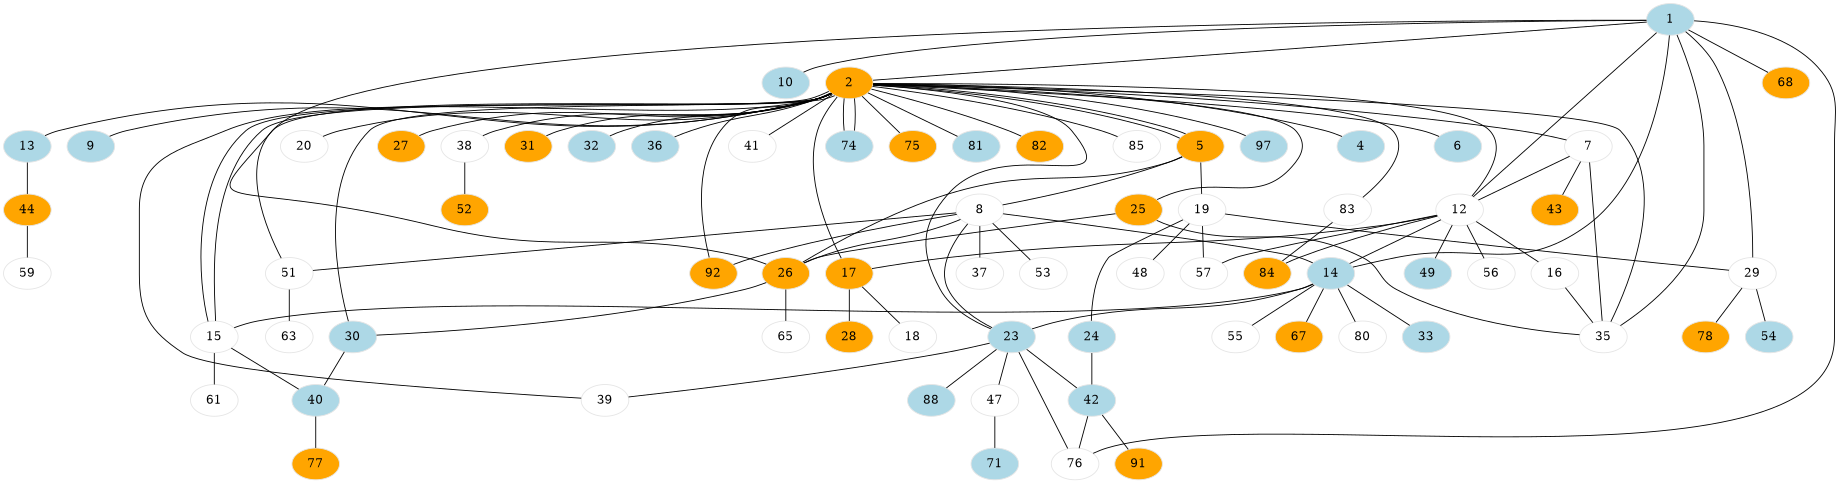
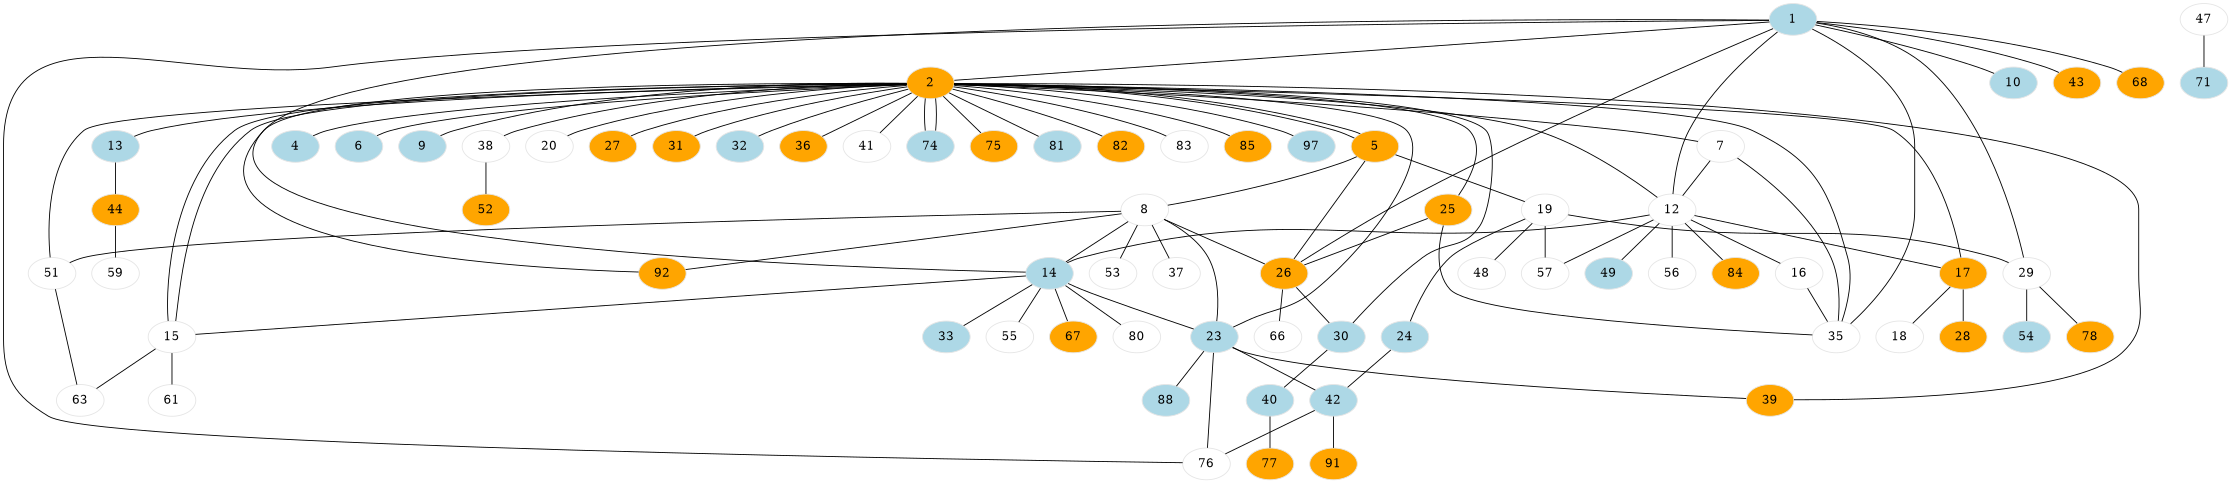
(655, 146) -> (803, 146)
(1137, 146) -> (1248, 146)
(1572, 178) -> (1939, 41)
(1297, 249) -> none
(786, 337) -> (1278, 337)
(258, 365) -> (126, 369)
(1003, 369) -> none
(605, 400) -> (1770, 400)
